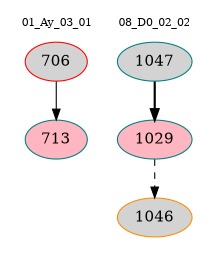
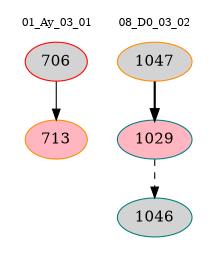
(155, 23) -> (155, 23)
(155, 62) -> (155, 62)
(56, 140) -> (56, 140)
(155, 217) -> (155, 217)
